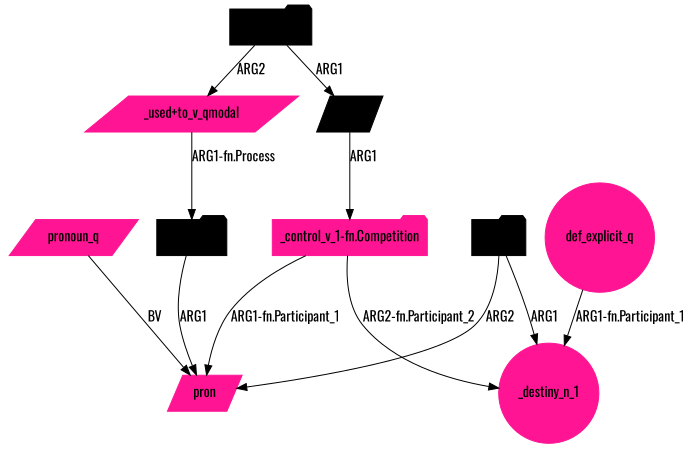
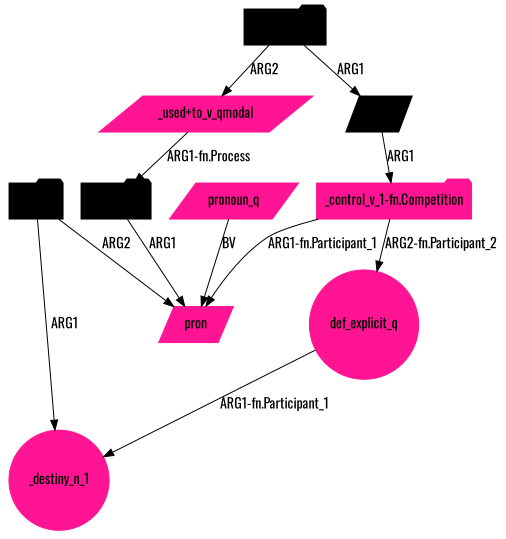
(389, 349) -> (385, 240)
